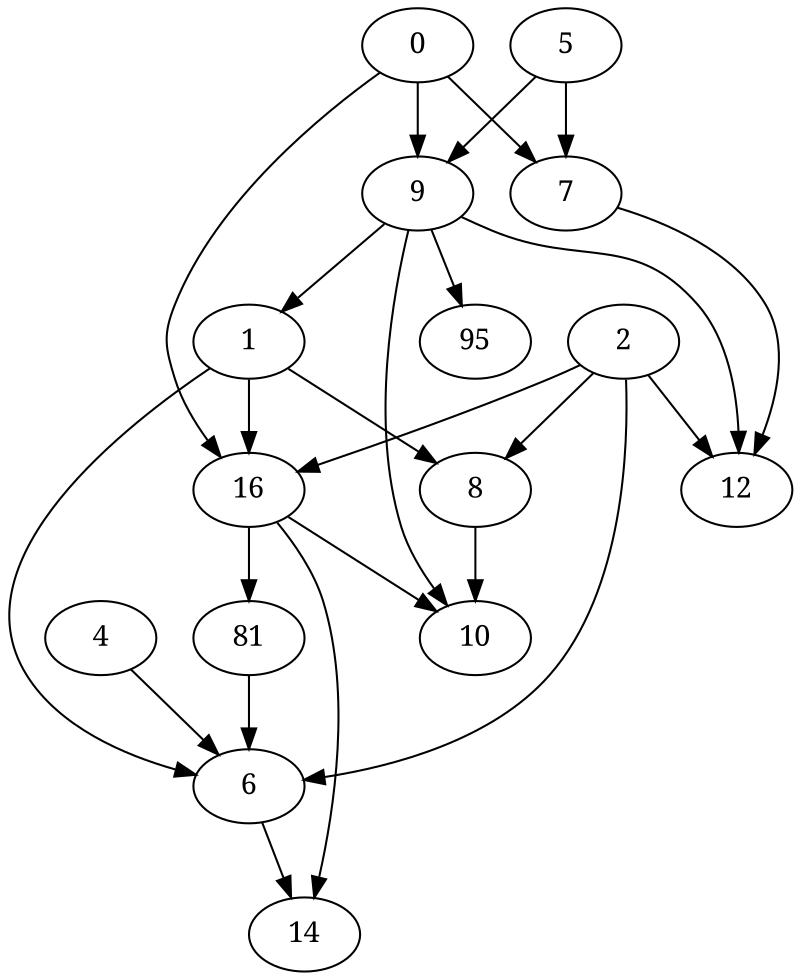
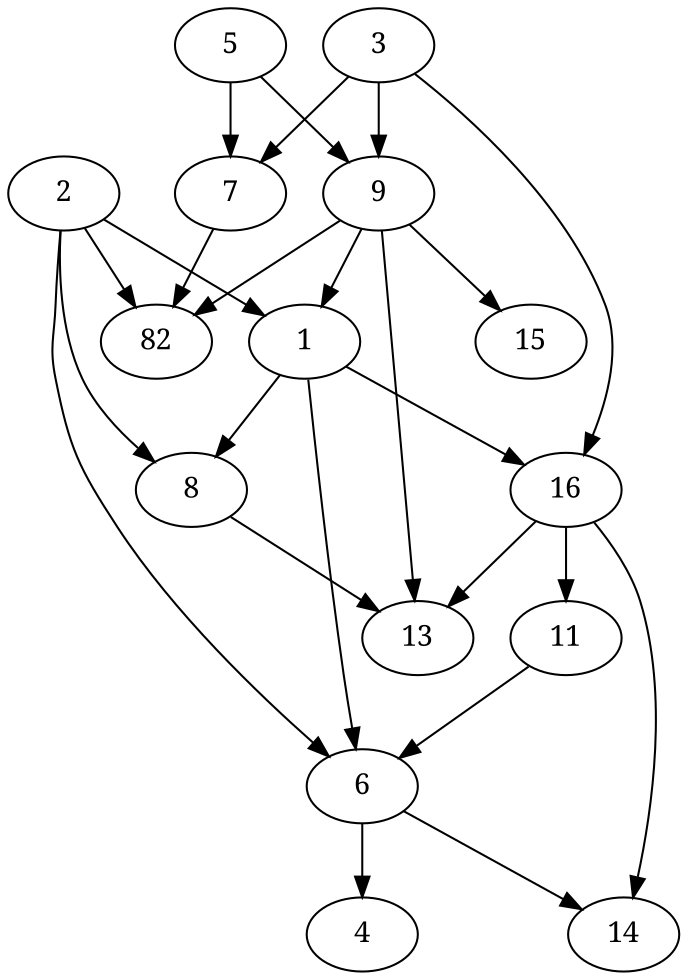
(418, 45) -> (379, 45)
(475, 342) -> (531, 342)
(450, 418) -> (175, 262)
(737, 490) -> (156, 342)
(249, 638) -> (566, 638)
(475, 638) -> (418, 638)
(167, 705) -> (362, 850)
